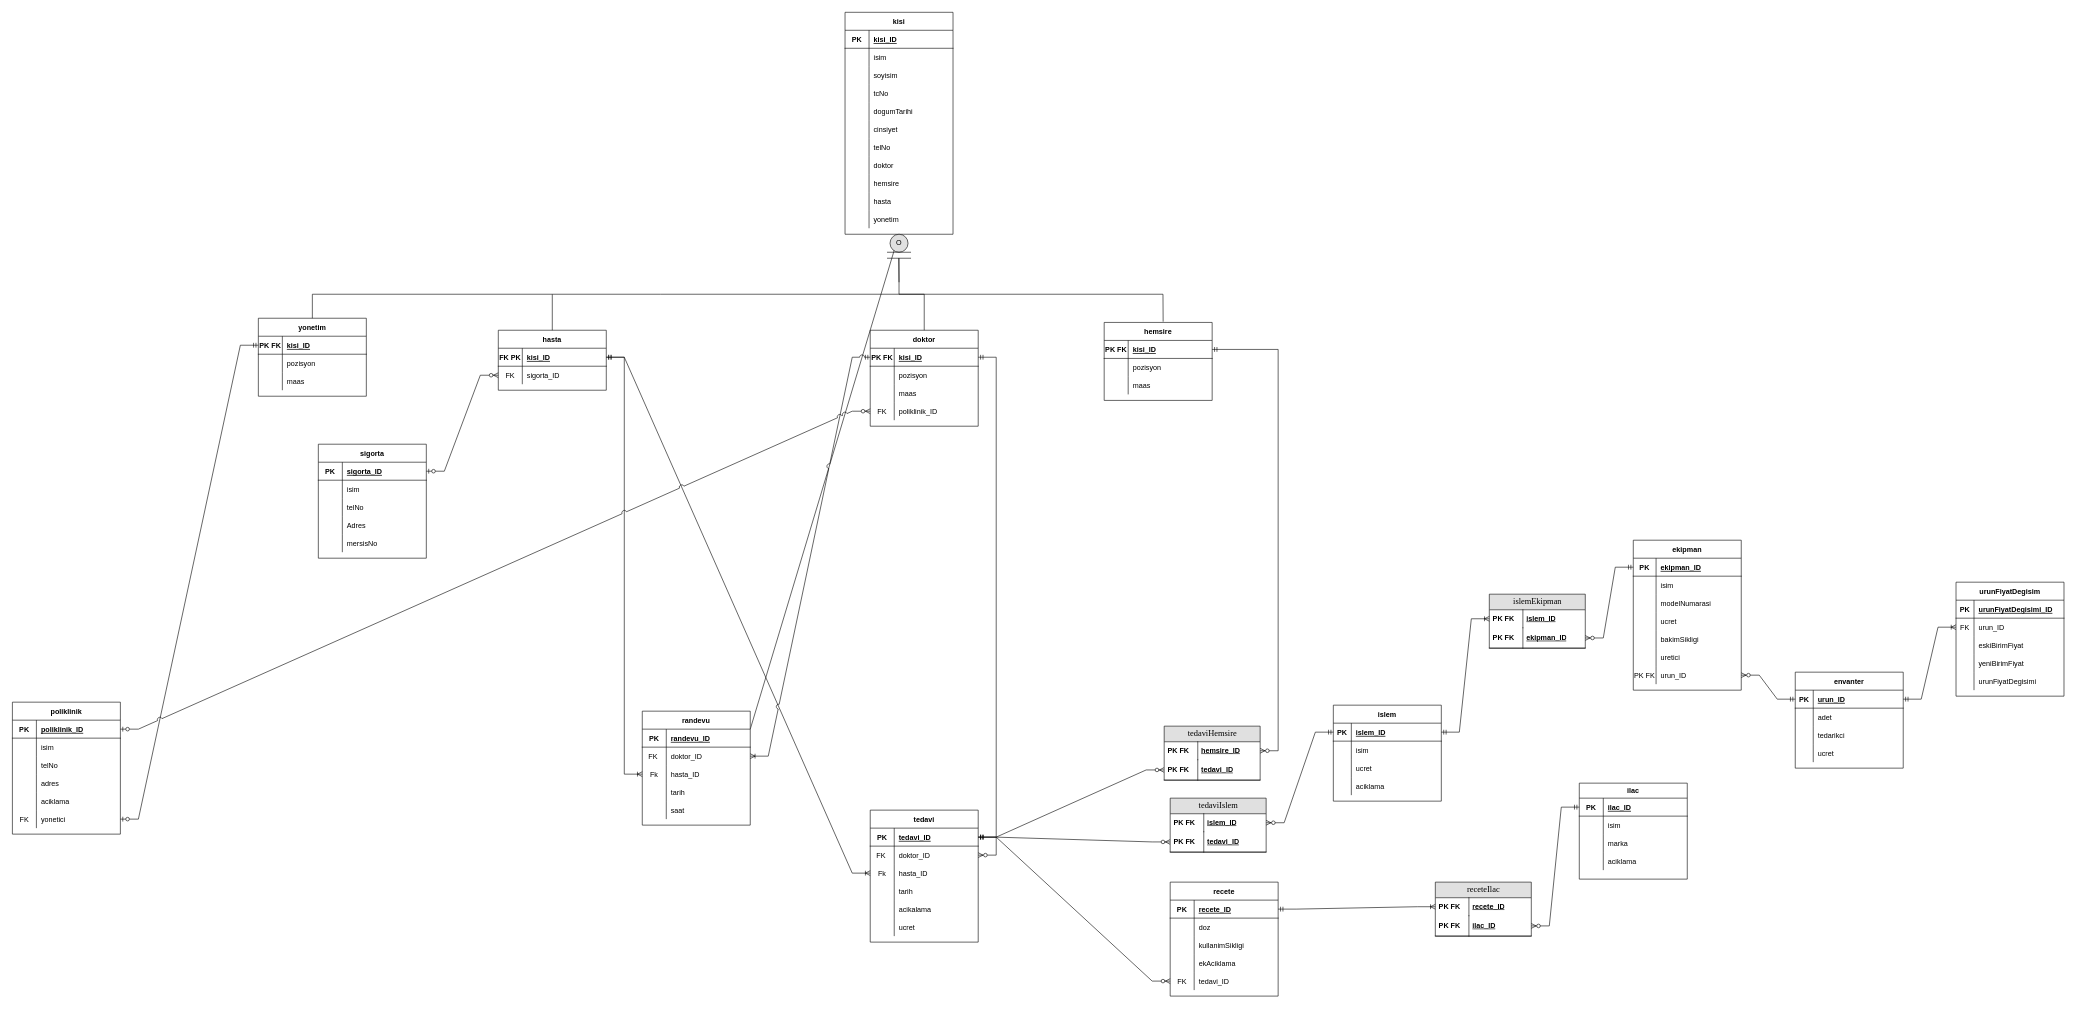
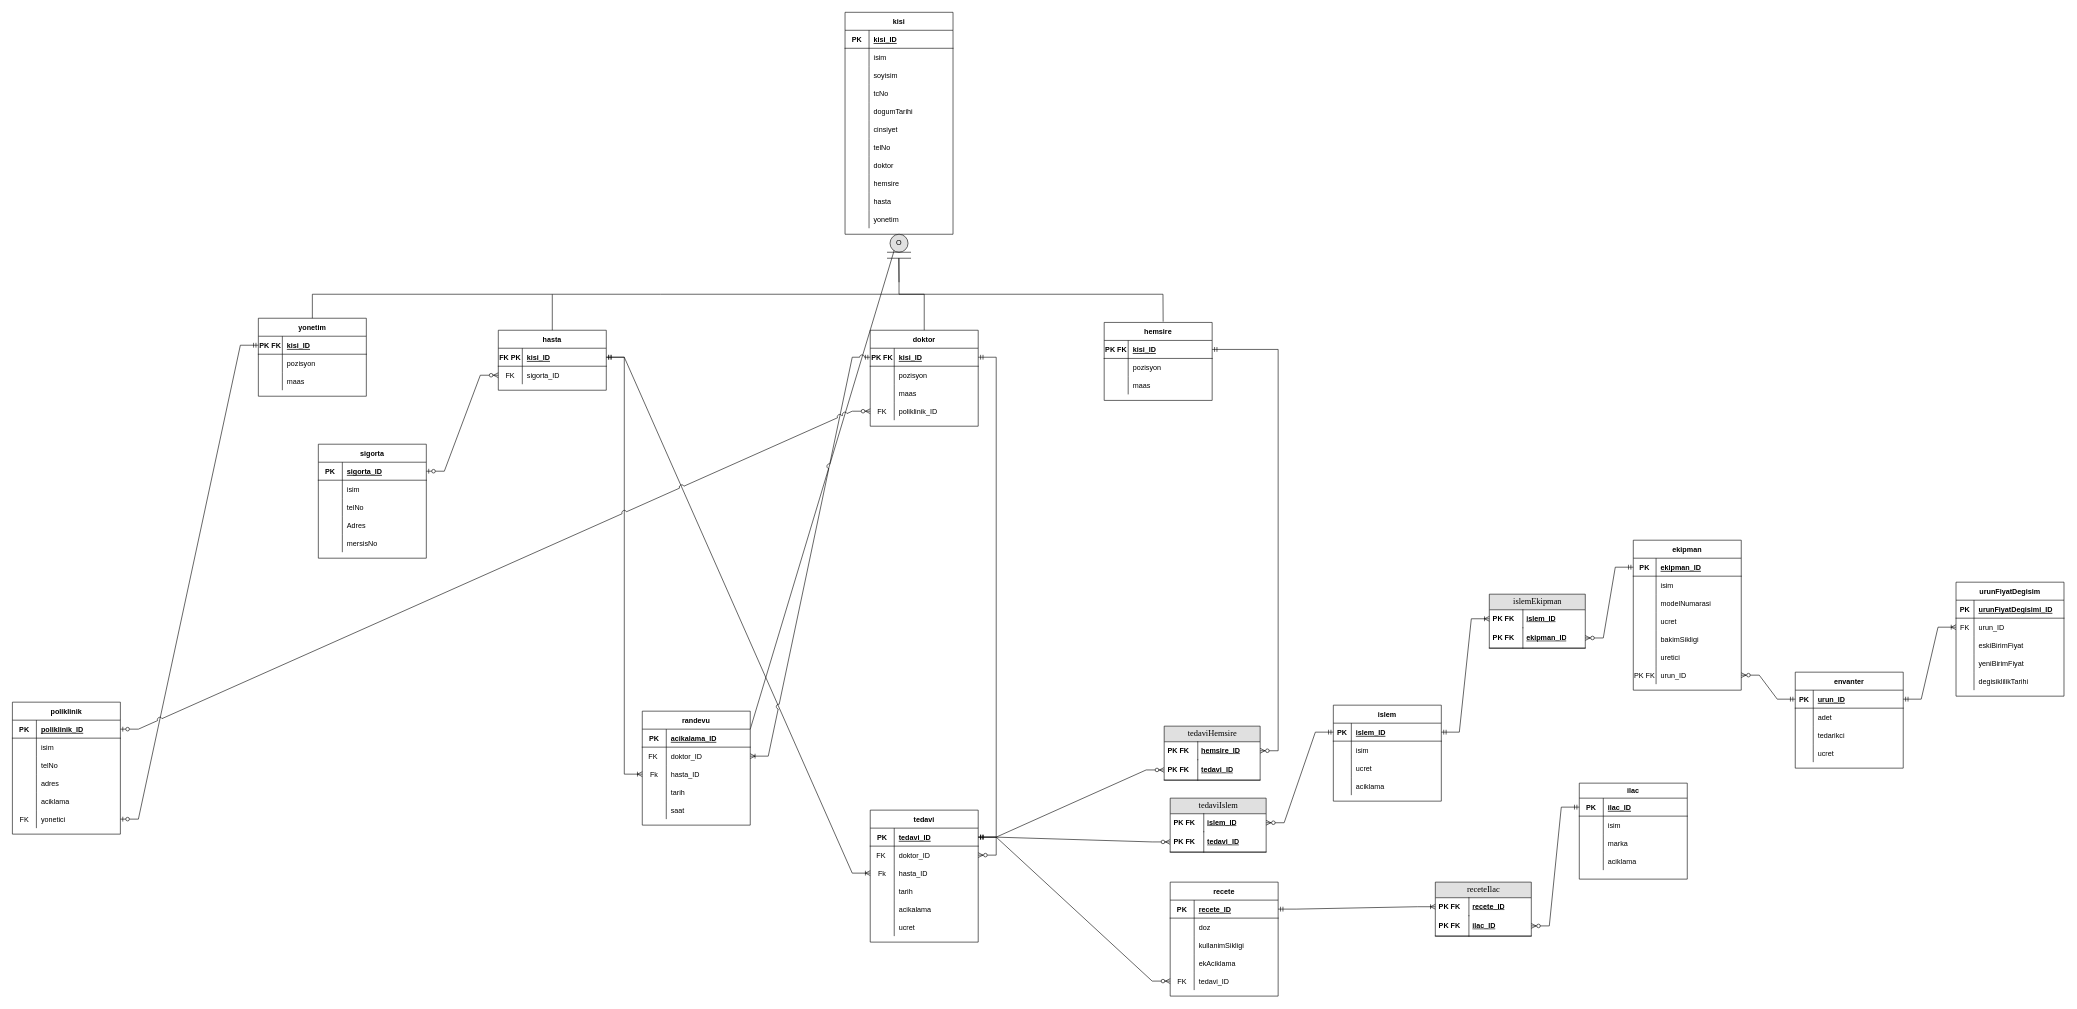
(2009, 682) -> (2008, 682)
(691, 739) -> (693, 739)
